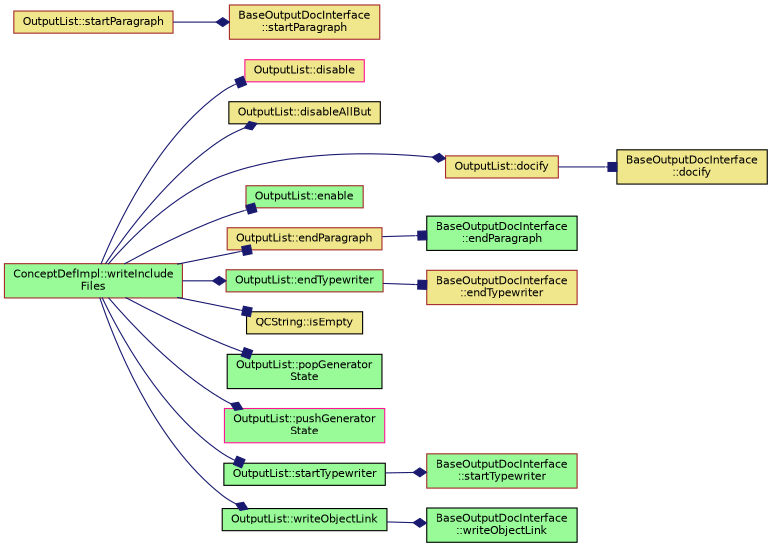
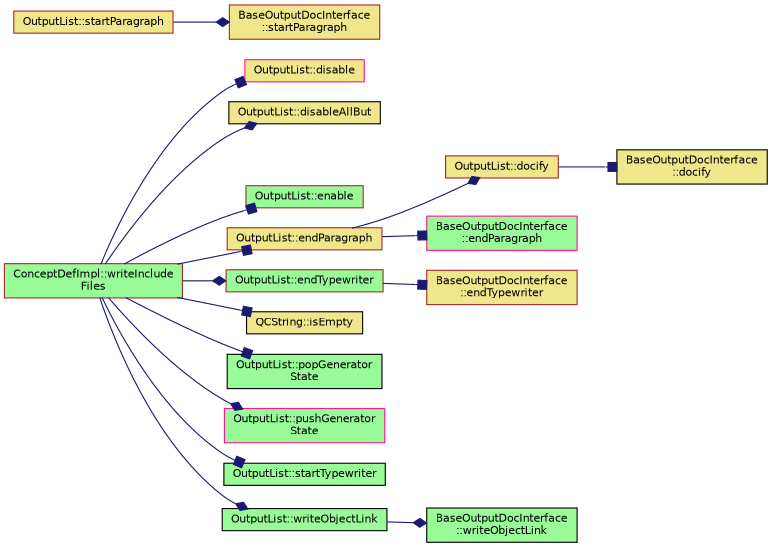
(254, 166) -> (411, 209)
(502, 233) -> (502, 233)
(502, 471) -> none
